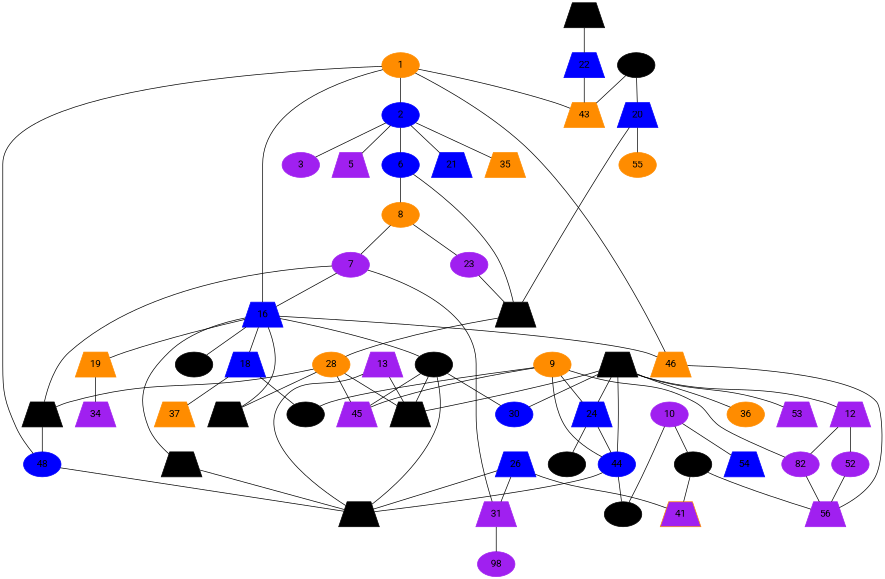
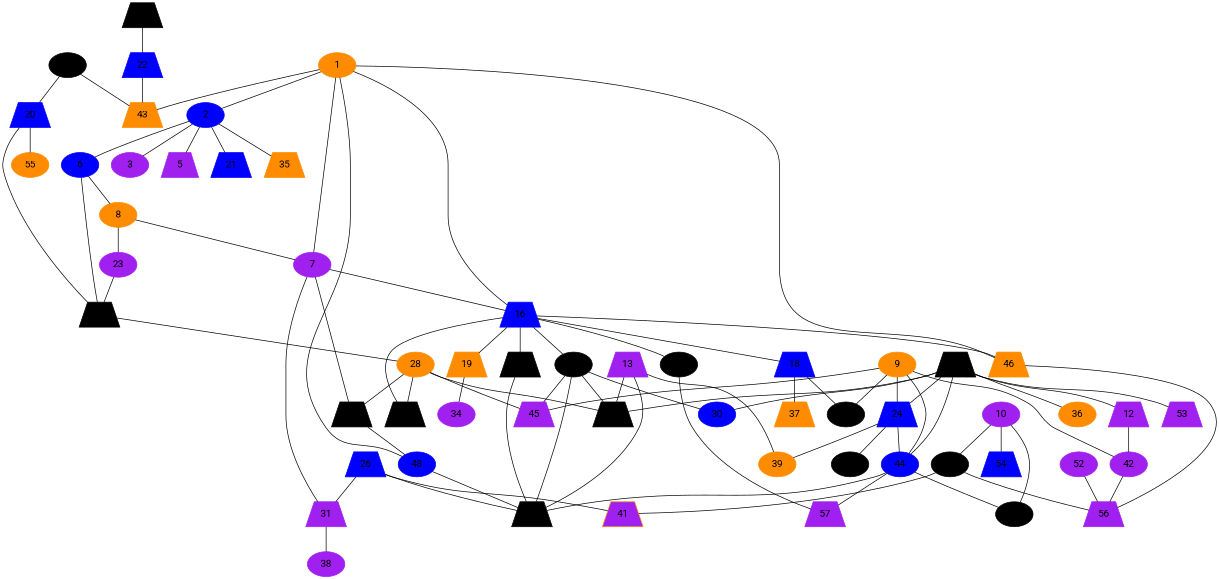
none -> (325, 165)
(96, 414) -> (456, 414)
(850, 439) -> none
none -> (777, 464)
(800, 464) -> (1129, 464)
none -> (825, 514)
(496, 564) -> (326, 564)
